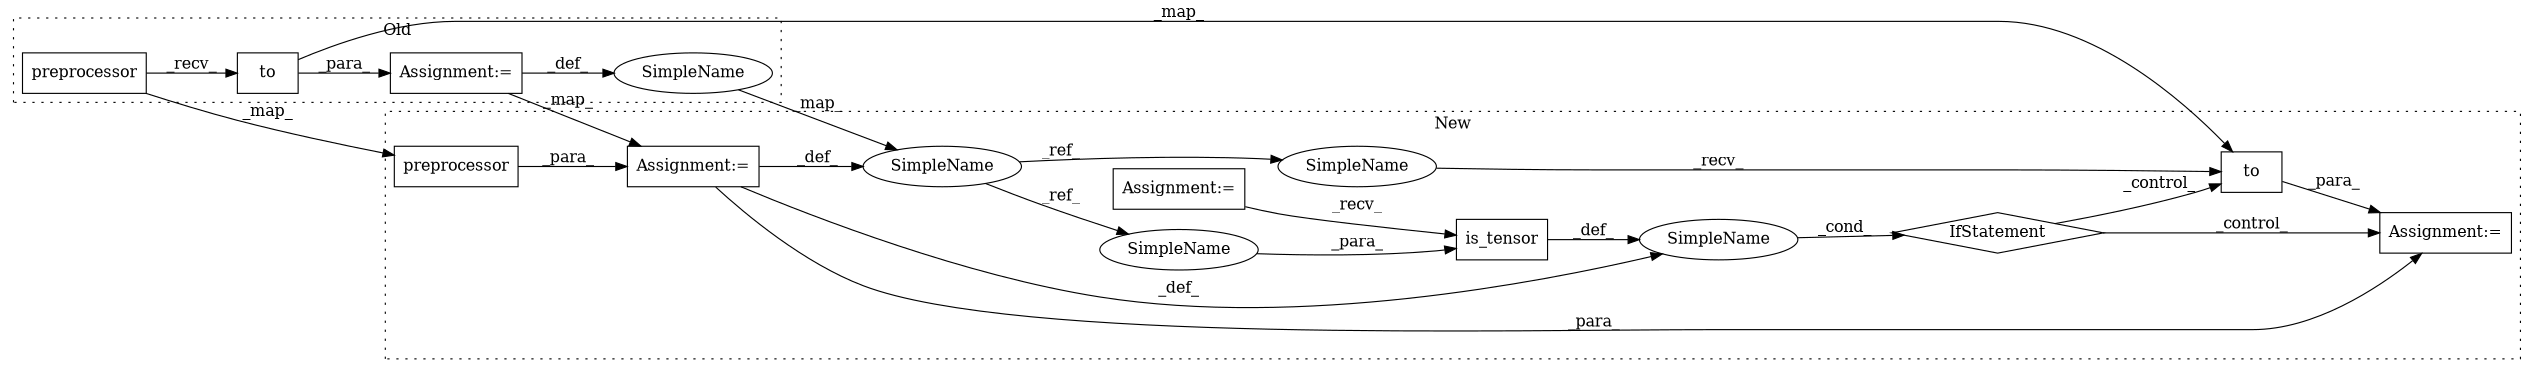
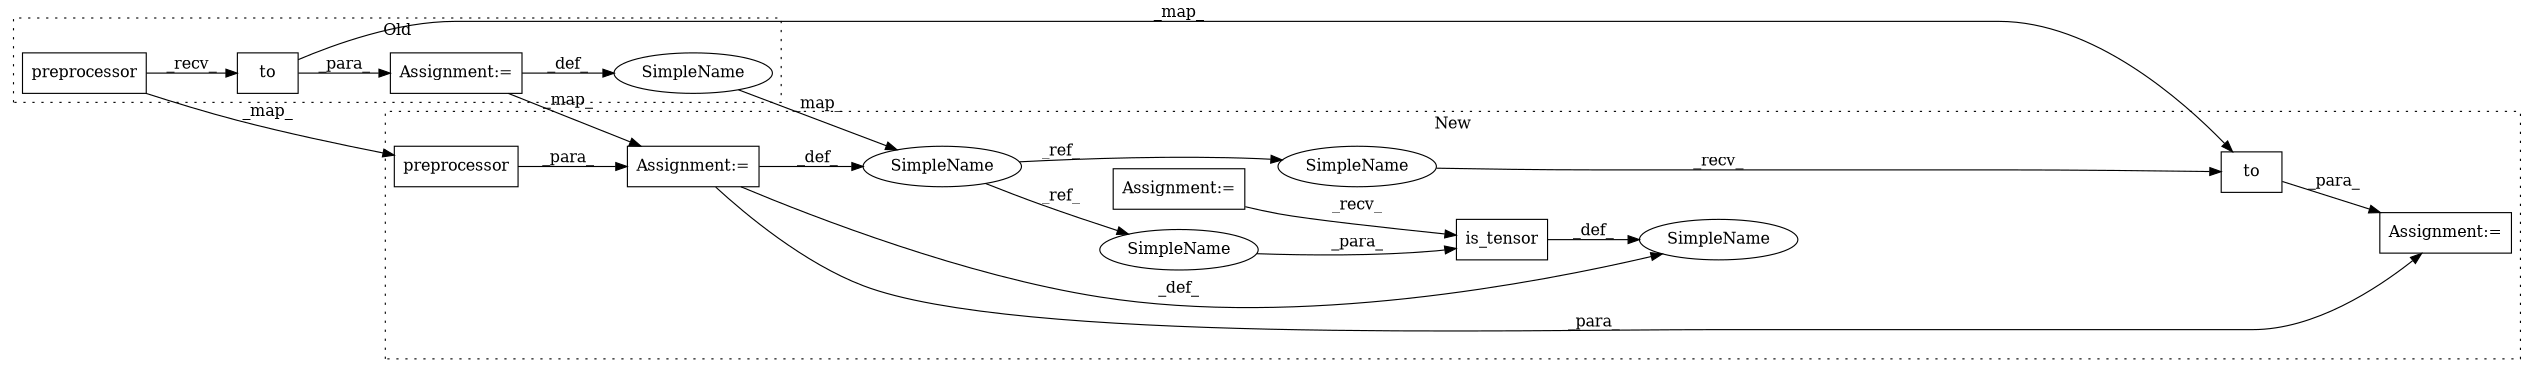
(1998, 233) -> none
